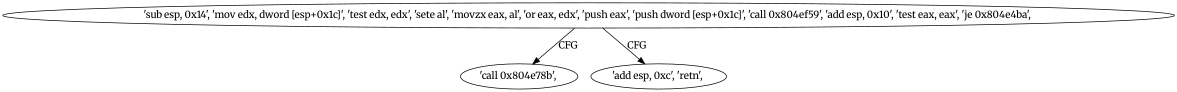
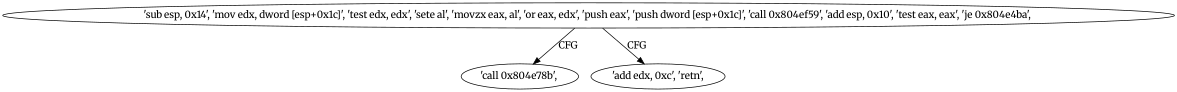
(659, 76) -> (658, 76)
